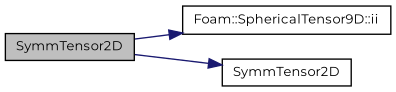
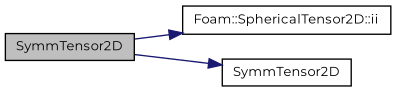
(287, 20) -> (287, 20)
